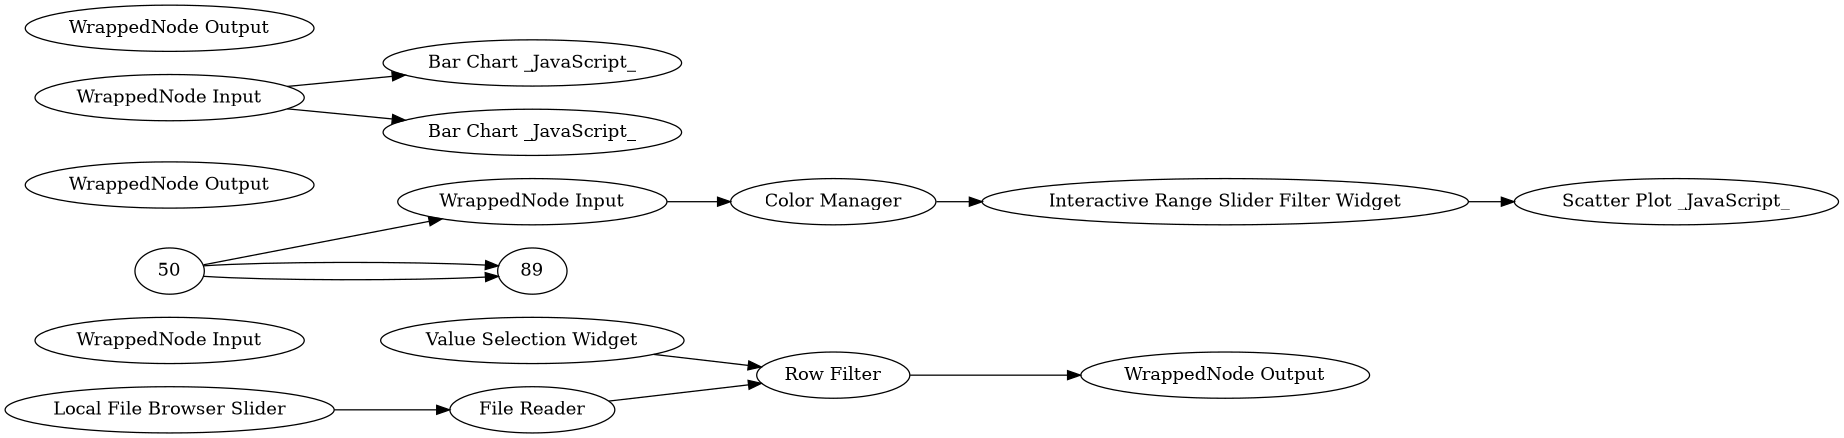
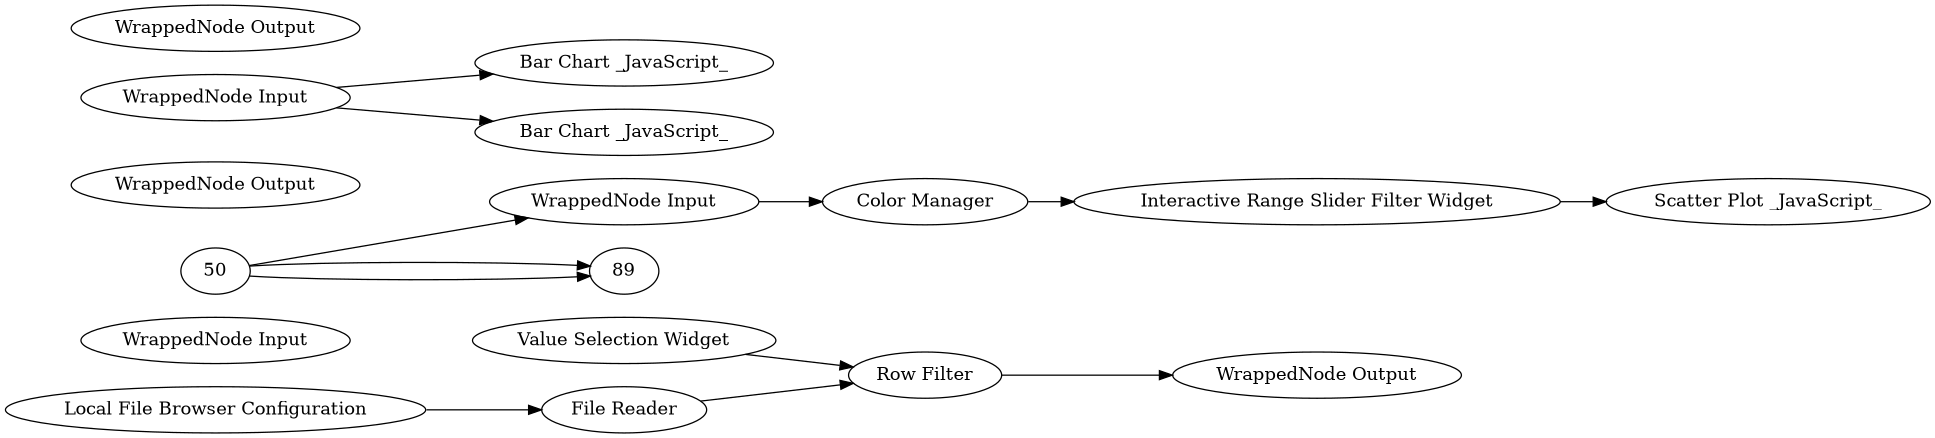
(170, 410) -> (216, 410)
